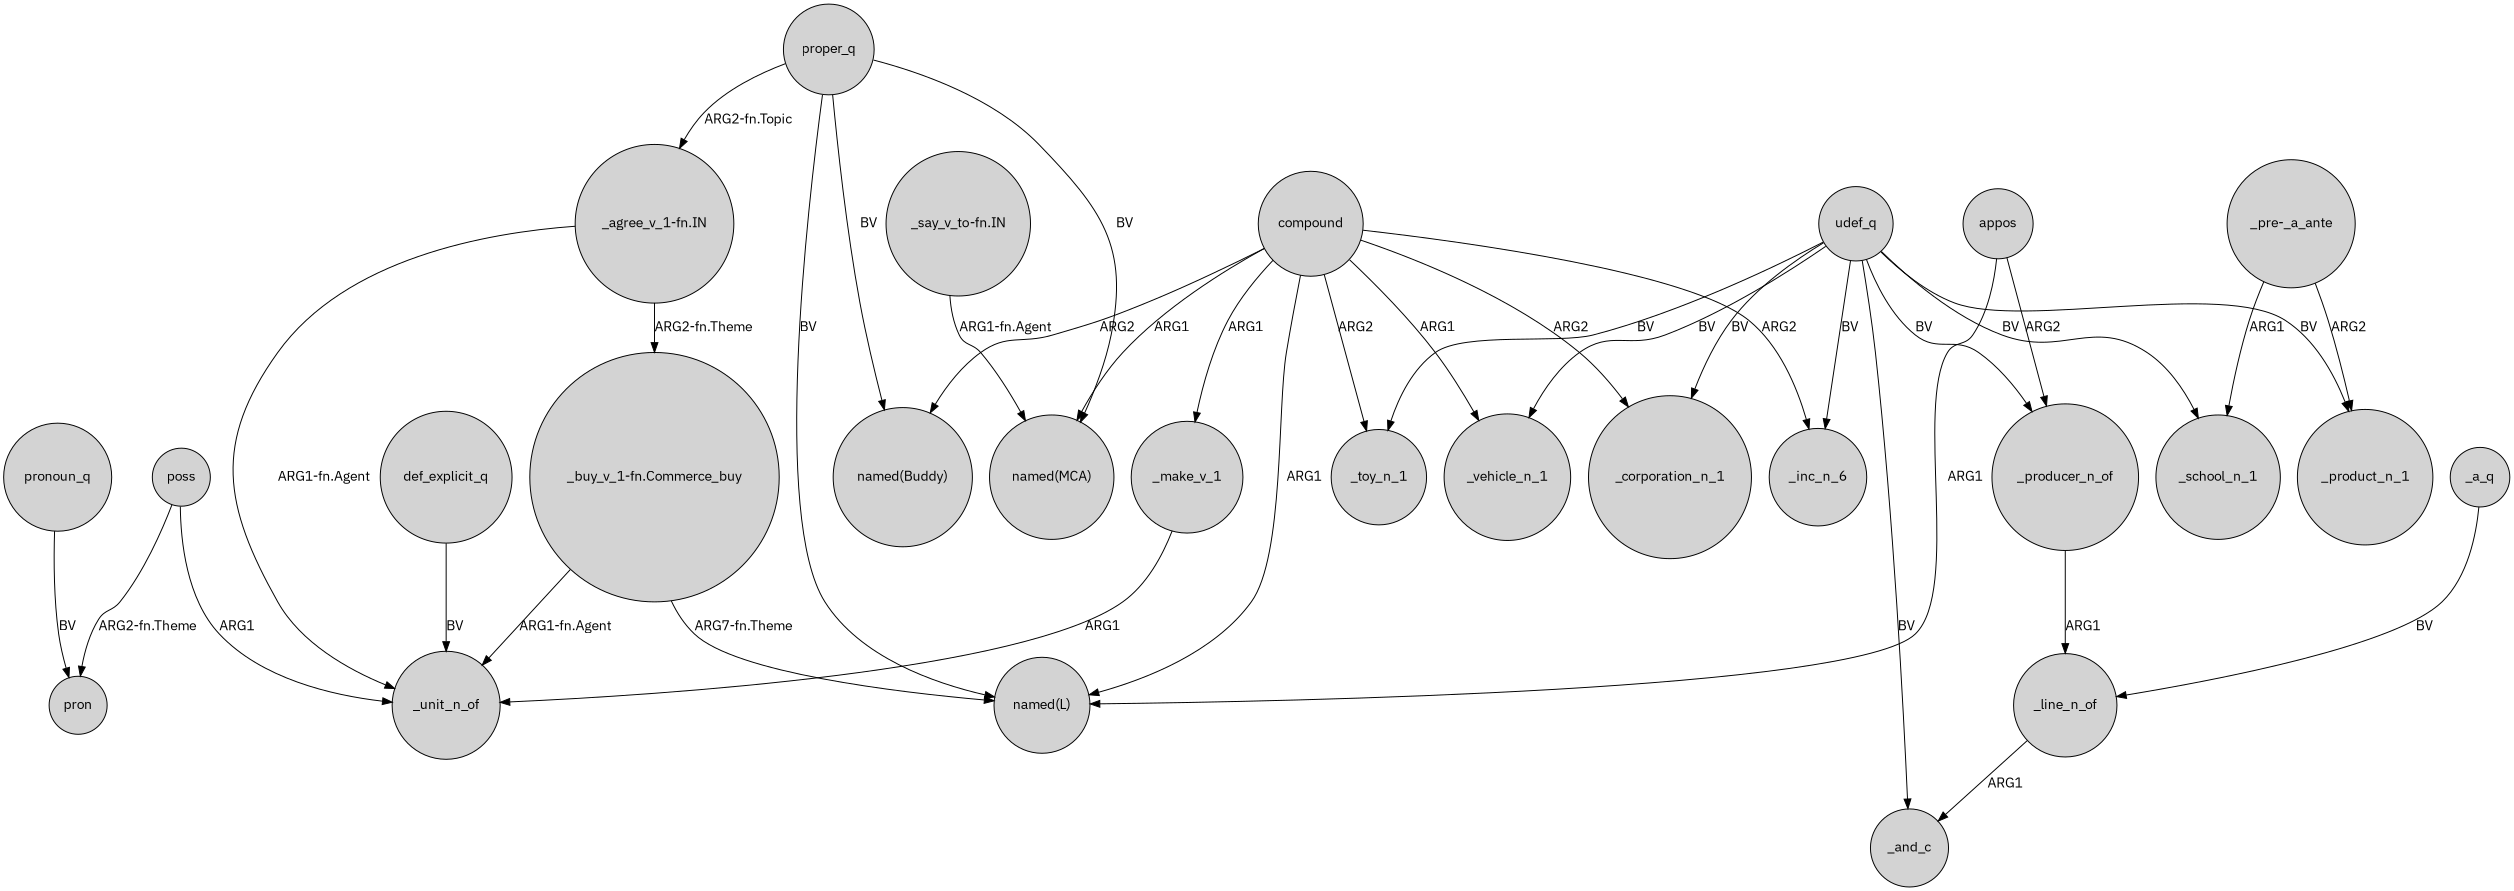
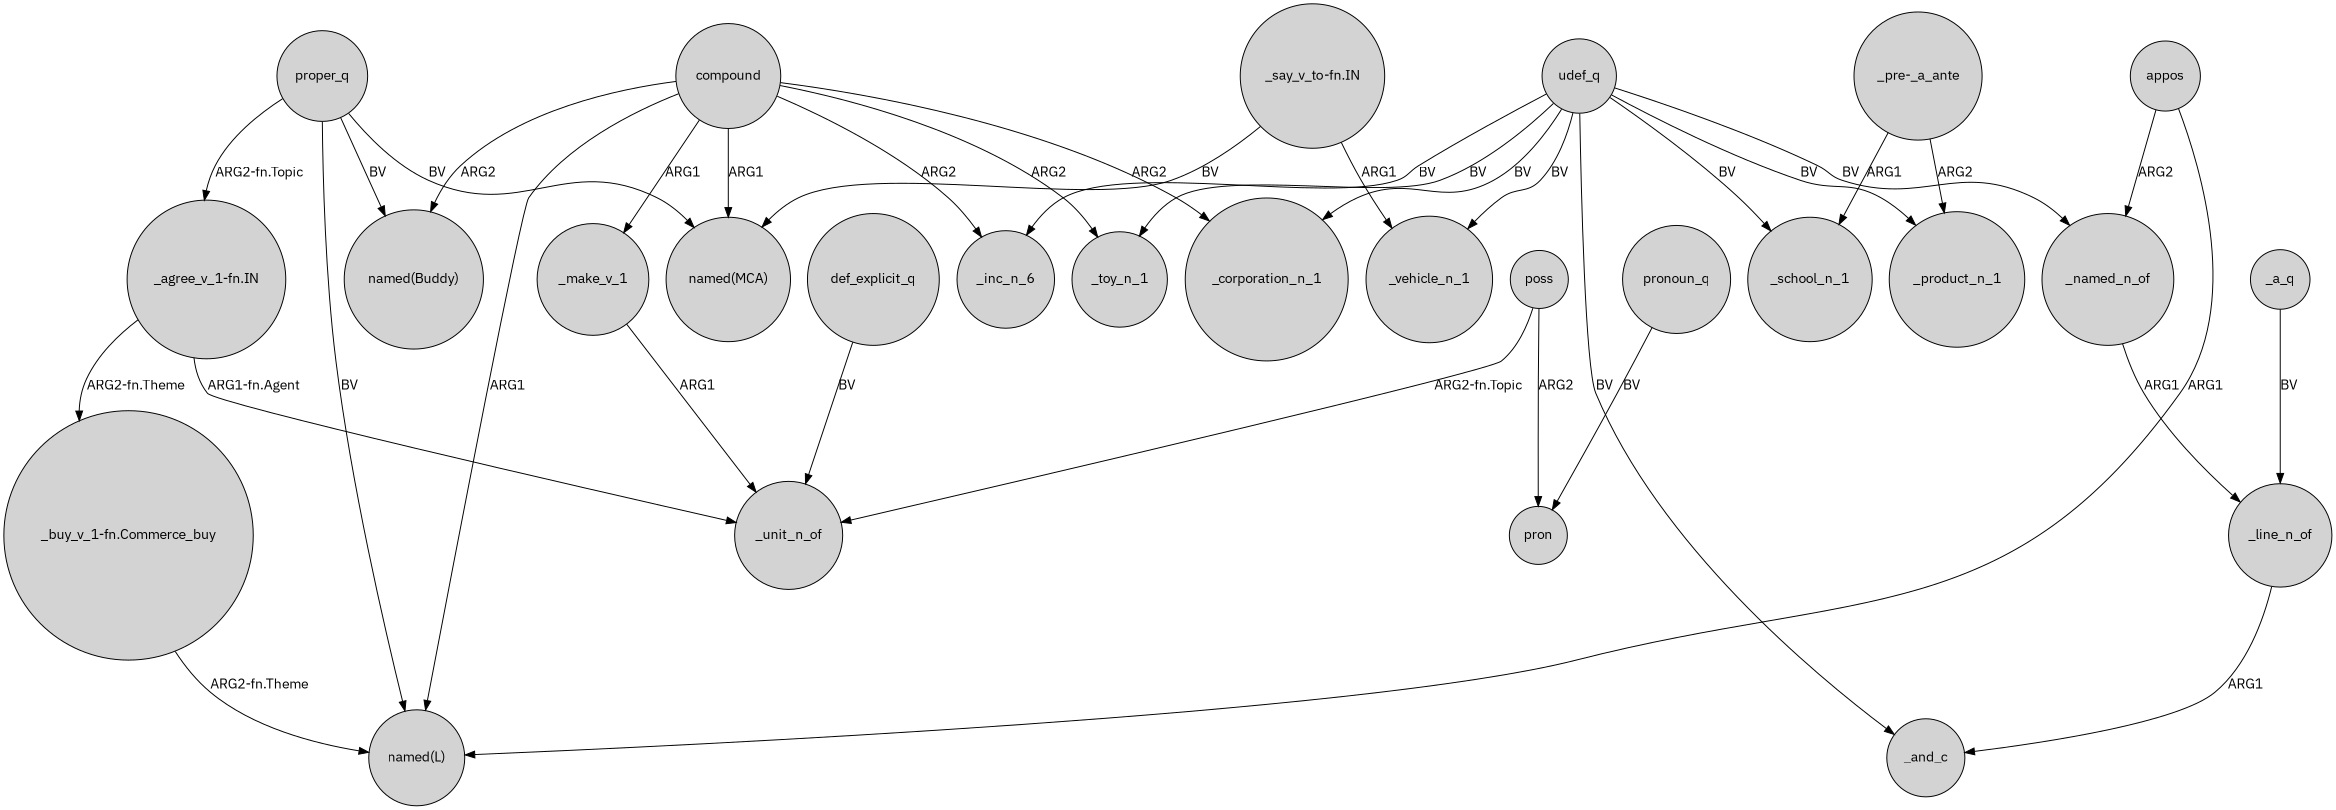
(1006, 328) -> (1210, 173)
(1418, 331) -> (1361, 180)
(2065, 477) -> (2108, 279)
(530, 614) -> none
(148, 627) -> (1556, 386)
(237, 627) -> (1478, 386)
(744, 627) -> (260, 685)
